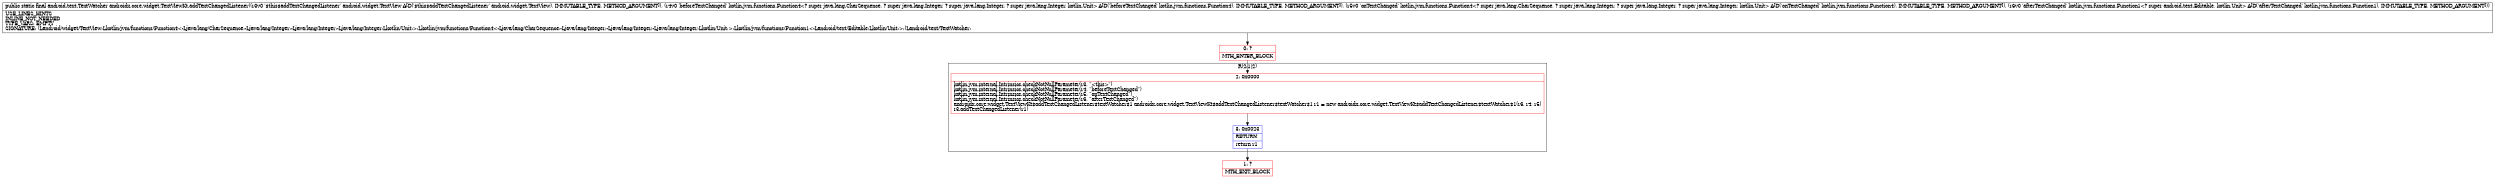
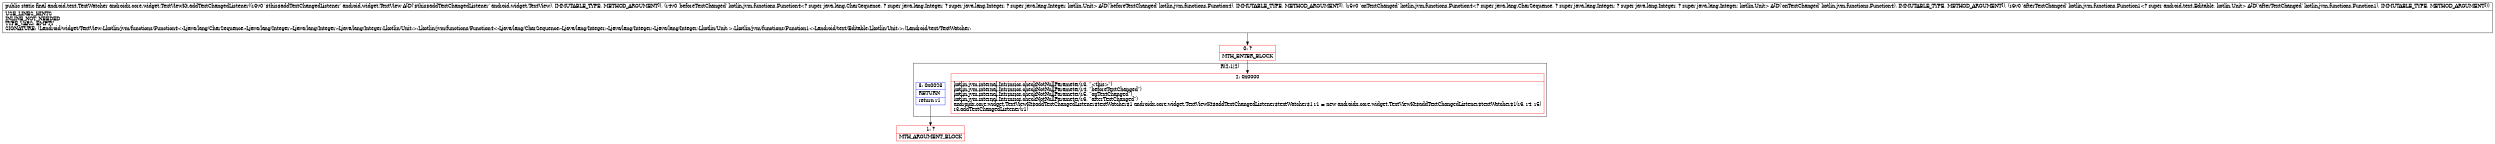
(1248, 118) -> none
(1248, 172) -> (931, 137)
